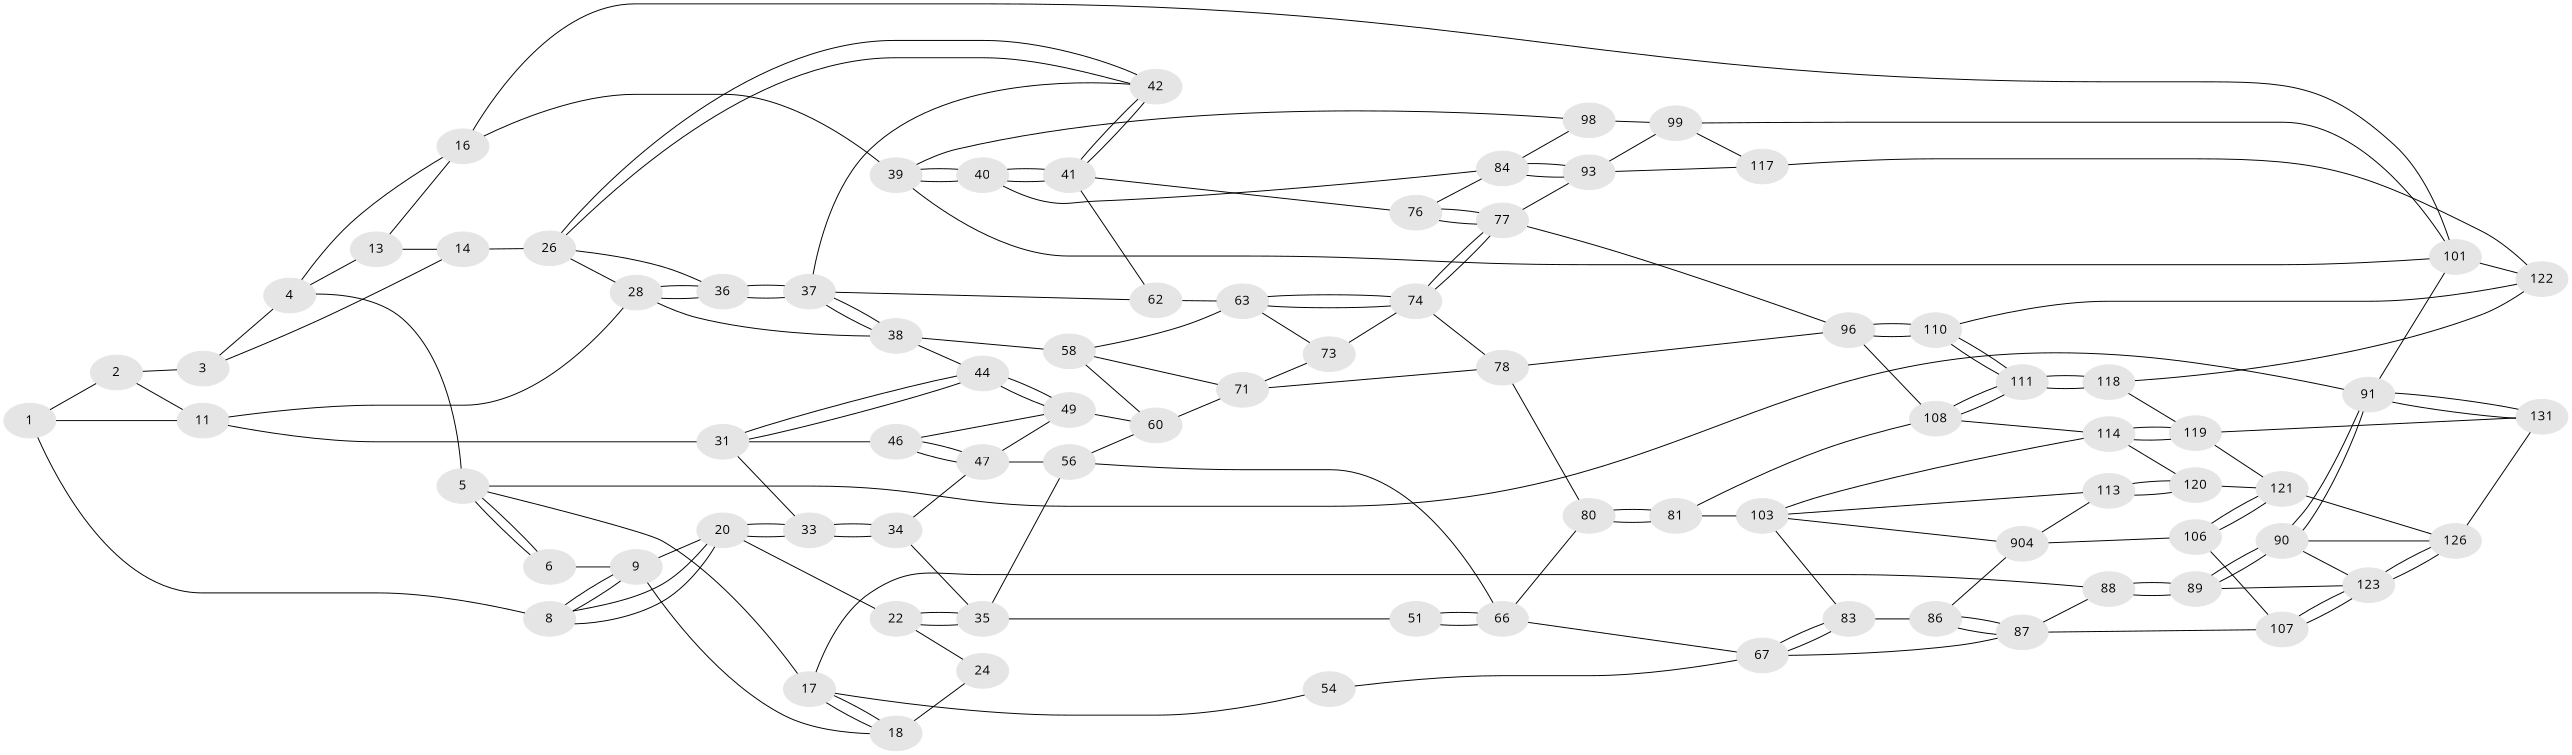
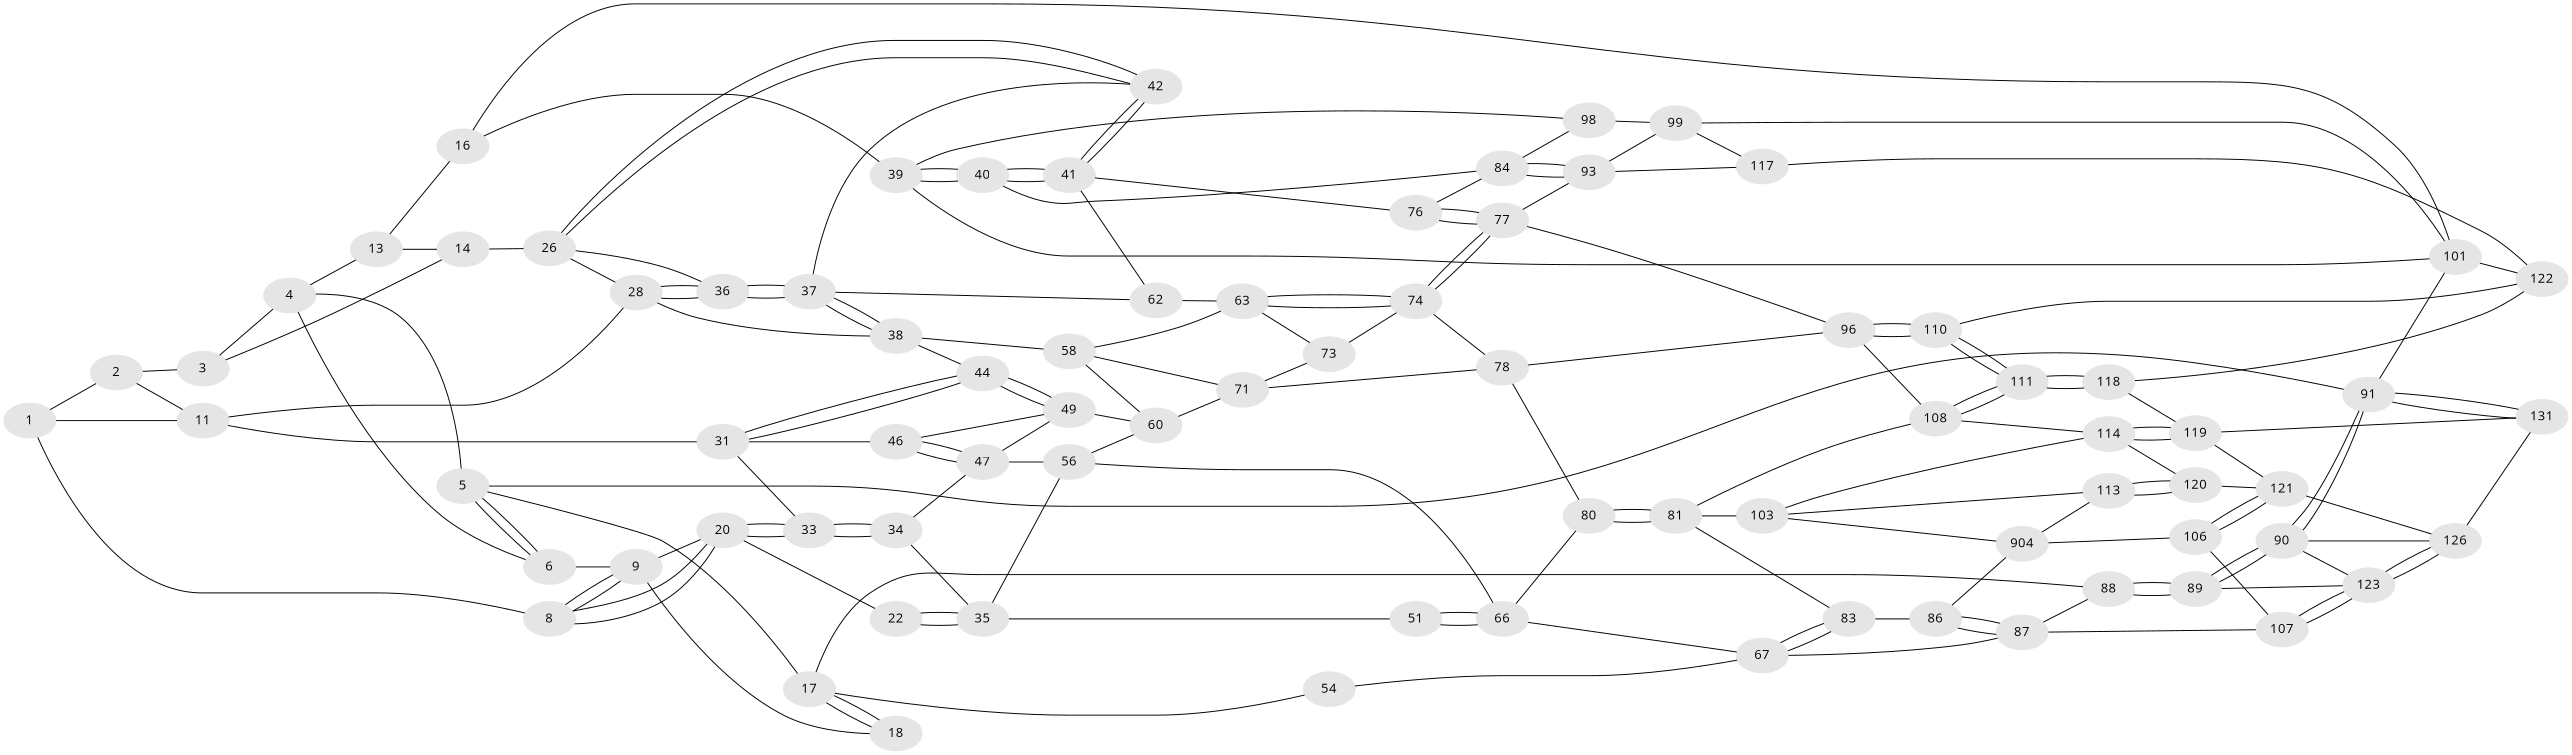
(365, 211) -> (388, 460)
(1806, 568) -> (1762, 567)
(983, 671) -> none
